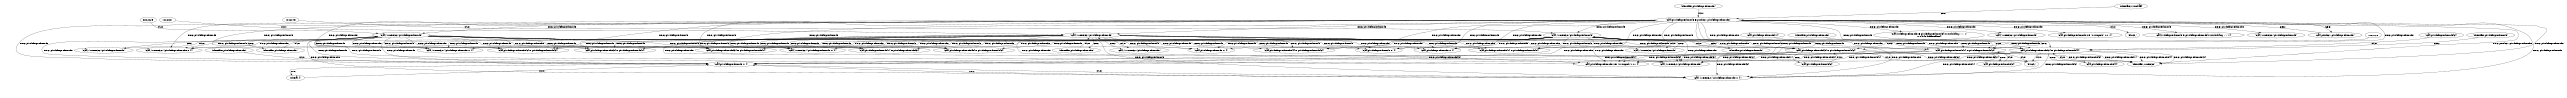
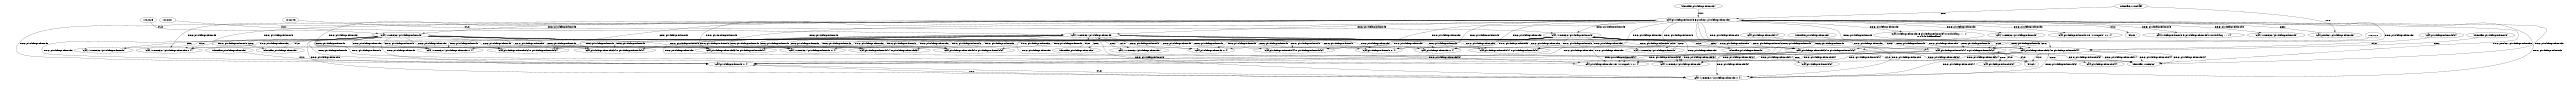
(148, 20) -> (148, 20)
(2037, 21) -> (2243, 12)
(674, 35) -> (674, 35)
(722, 35) -> (722, 35)
(1837, 58) -> none
(2067, 60) -> none
(295, 78) -> none
